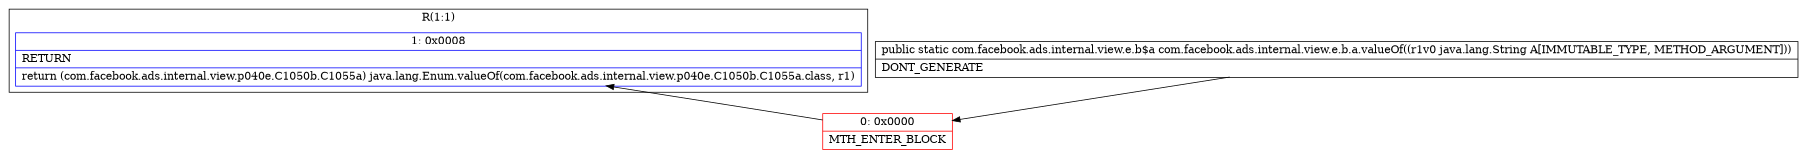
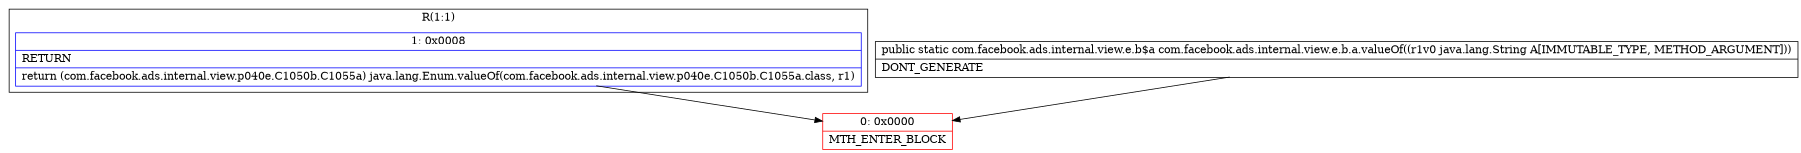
(718, 103) -> (705, 103)
